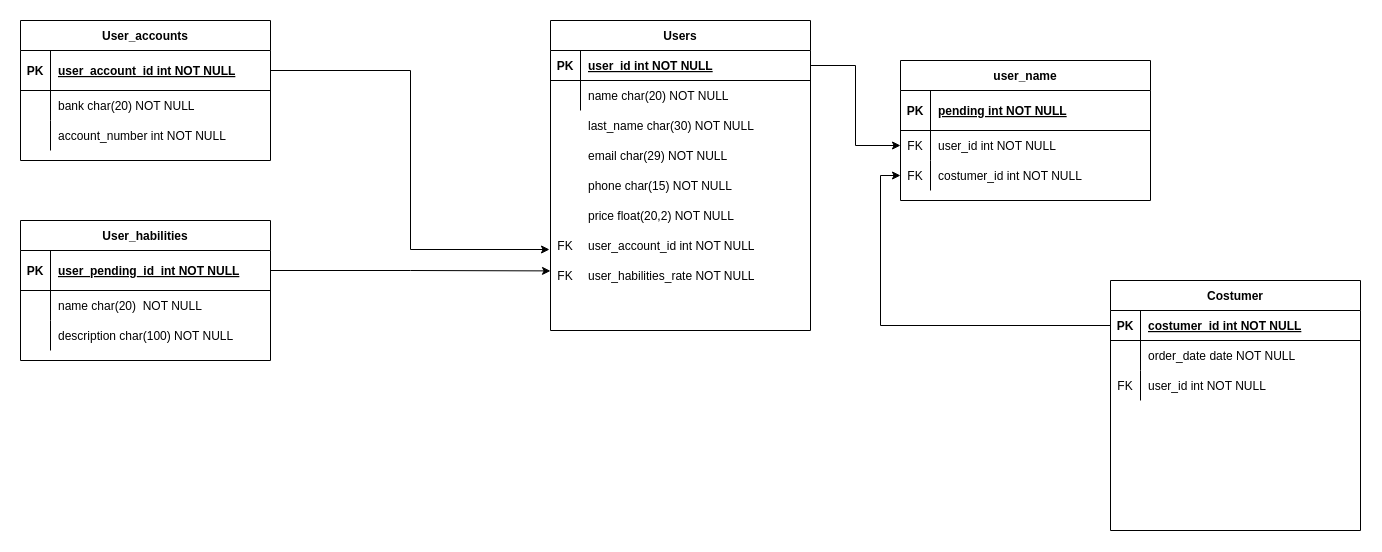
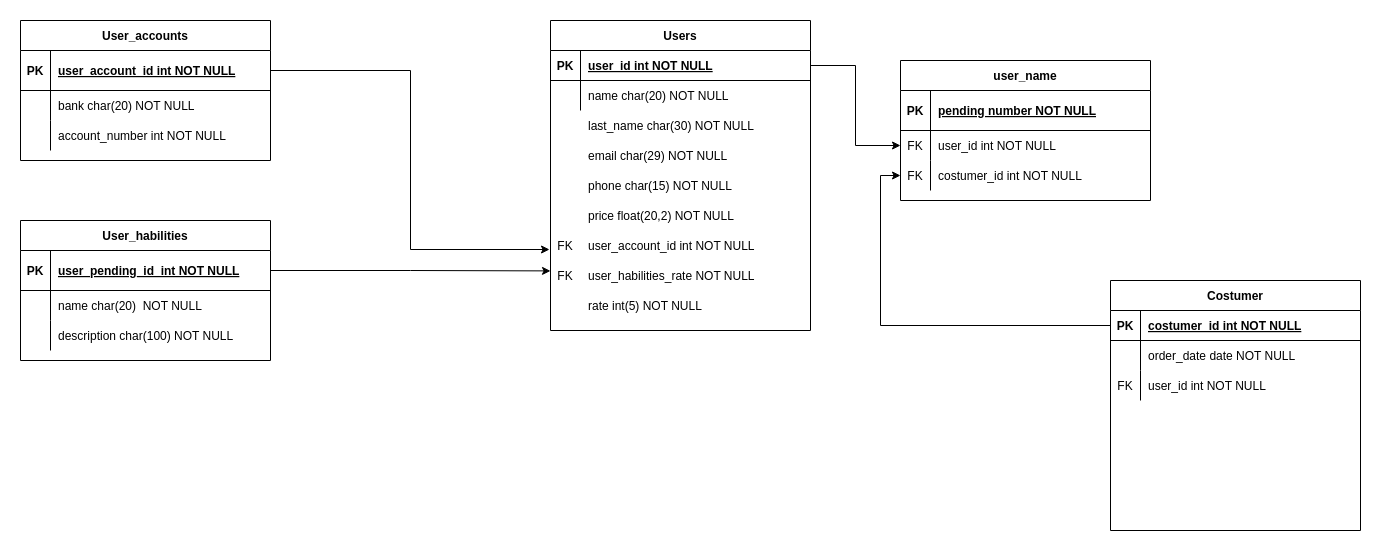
(997, 111) -> (1009, 111)
none -> (691, 306)
